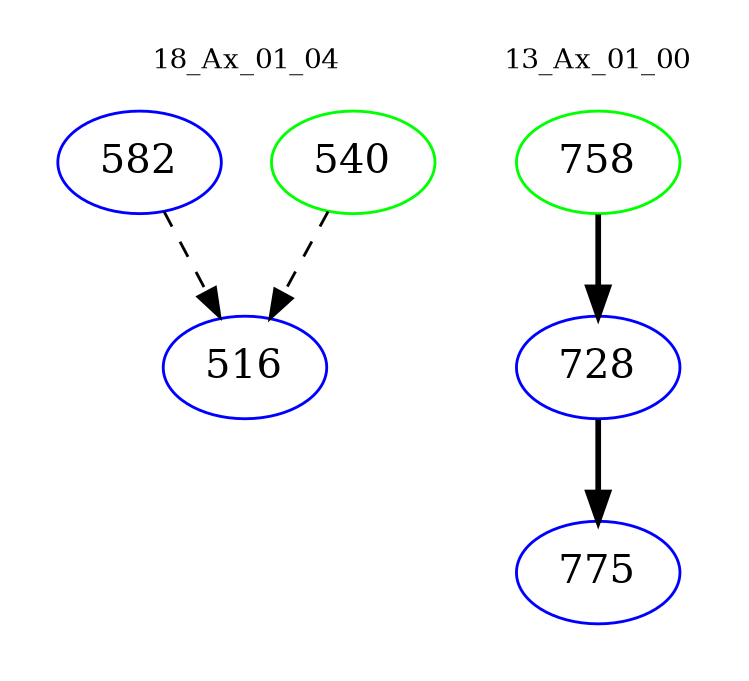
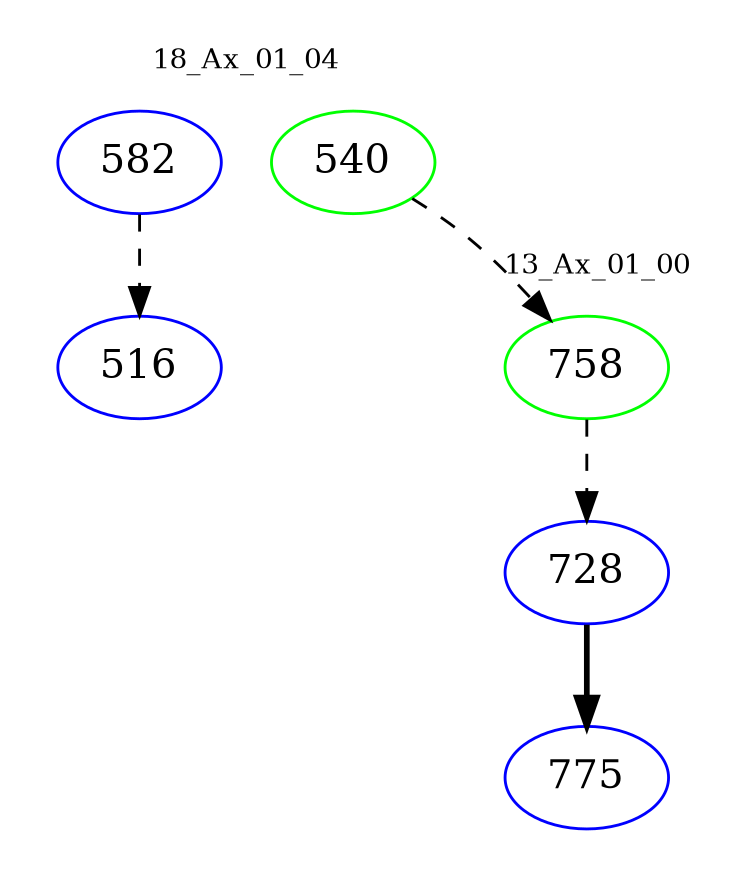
(598, 251) -> (587, 456)
(306, 252) -> (501, 267)
